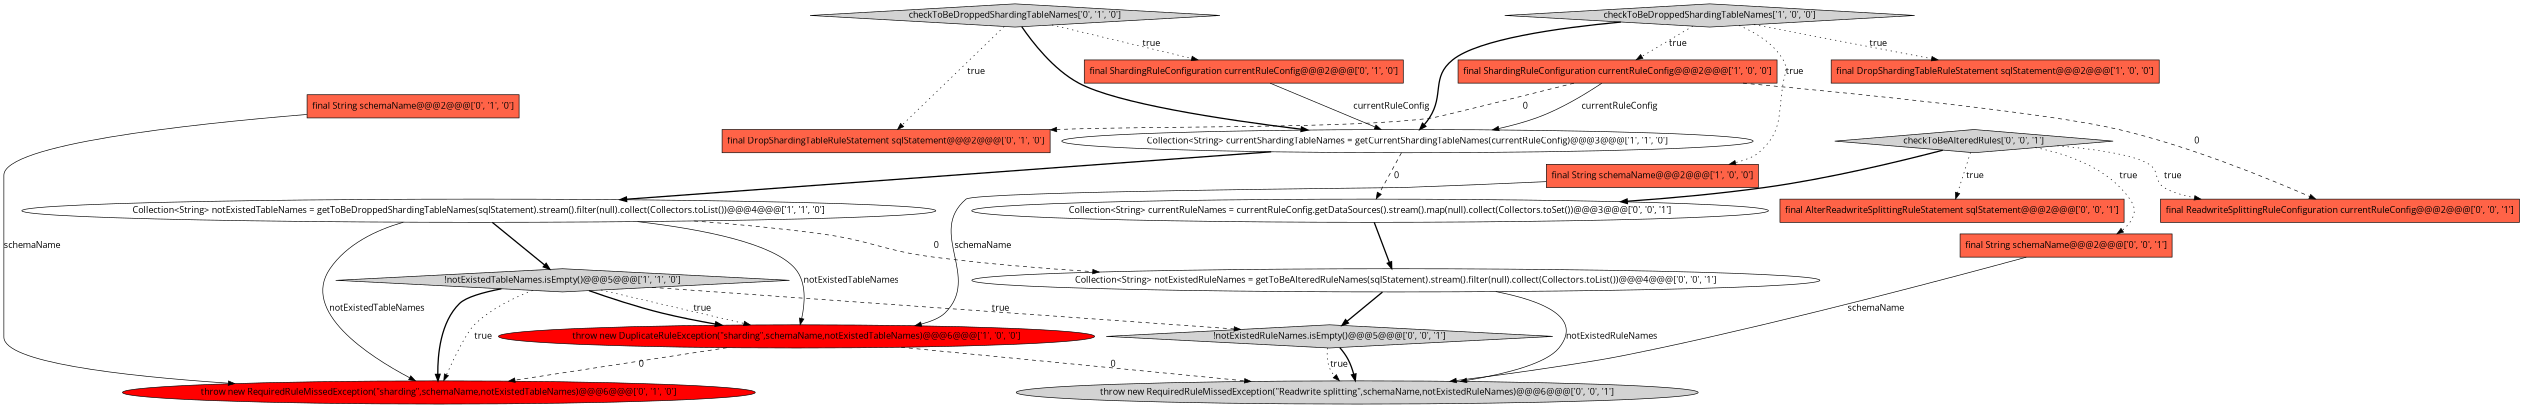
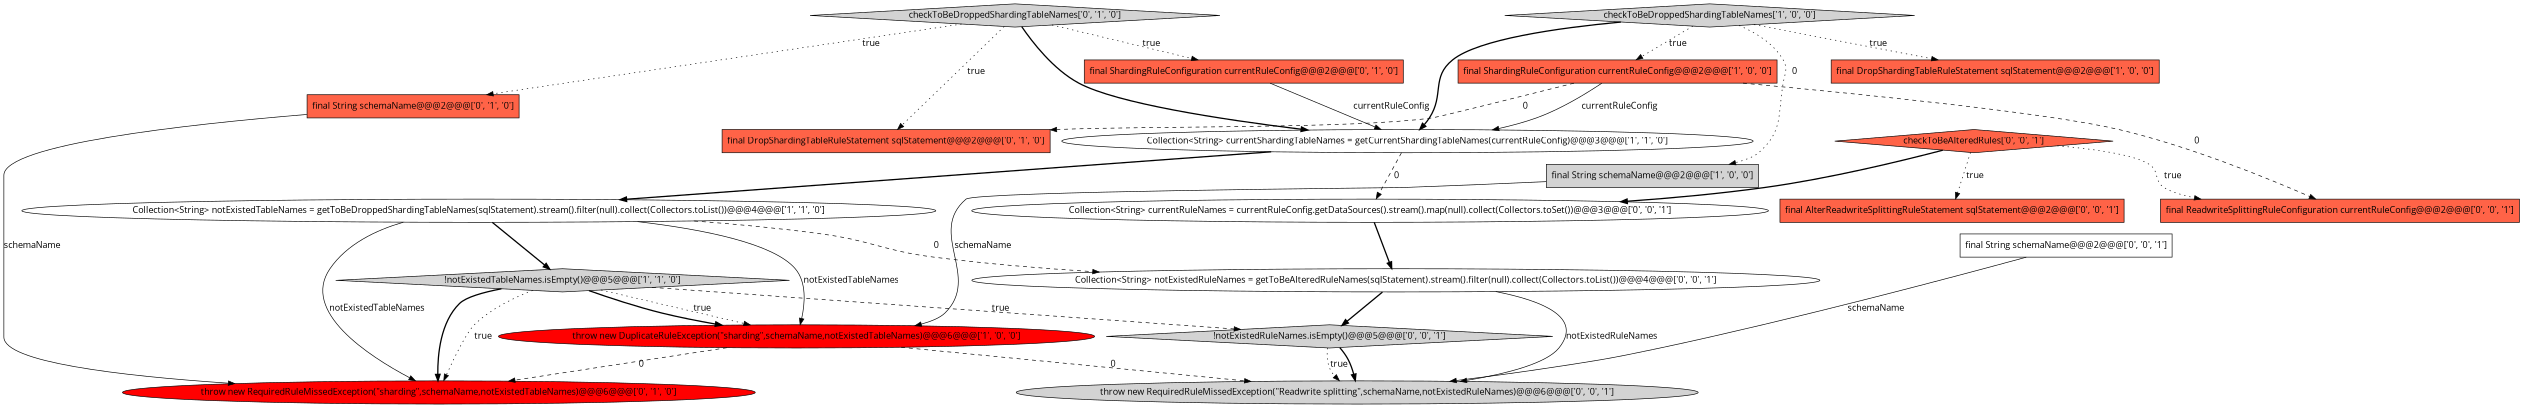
none -> (727, 59)
(1795, 72) -> (1795, 72)
(1974, 141) -> (1974, 141)
(2103, 174) -> none
(1652, 176) -> (1652, 176)
(2066, 246) -> (2066, 246)
